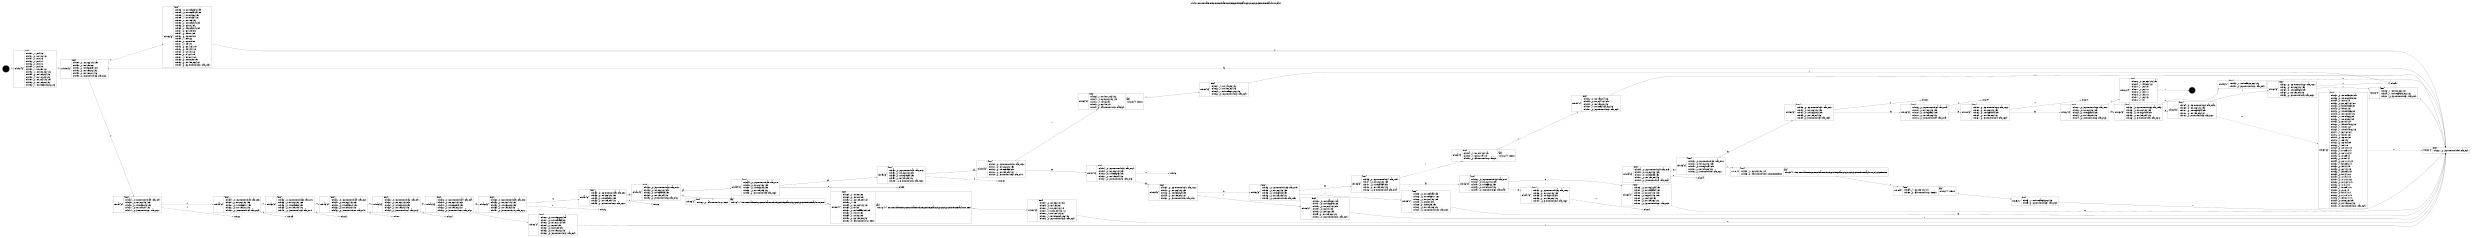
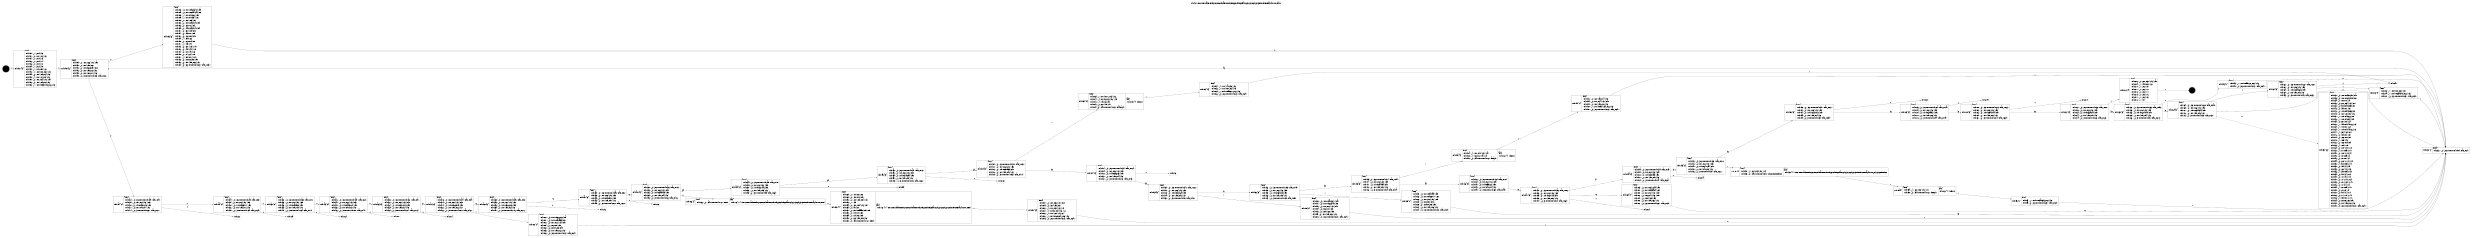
(2394, 150) -> (2334, 91)
(1565, 180) -> (1595, 195)
none -> (1596, 185)
